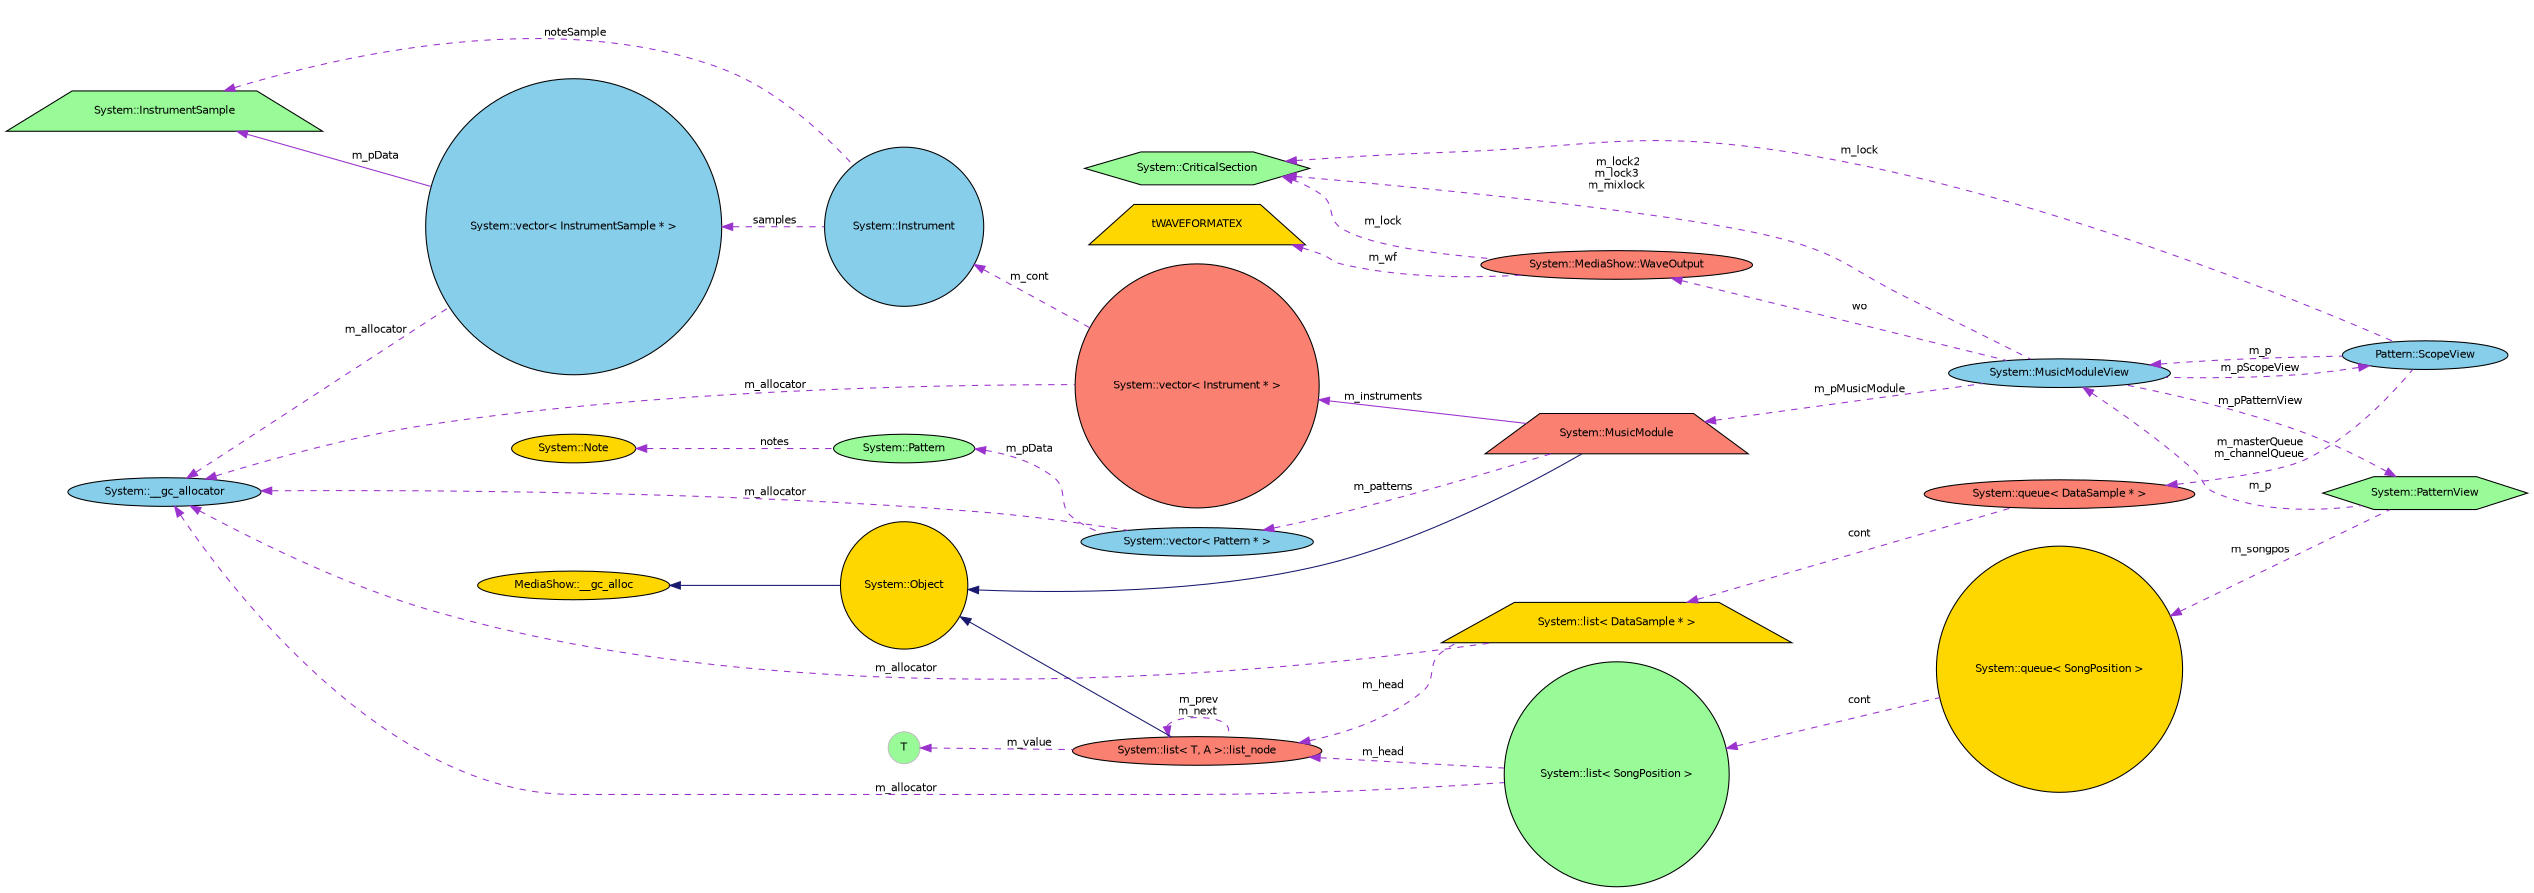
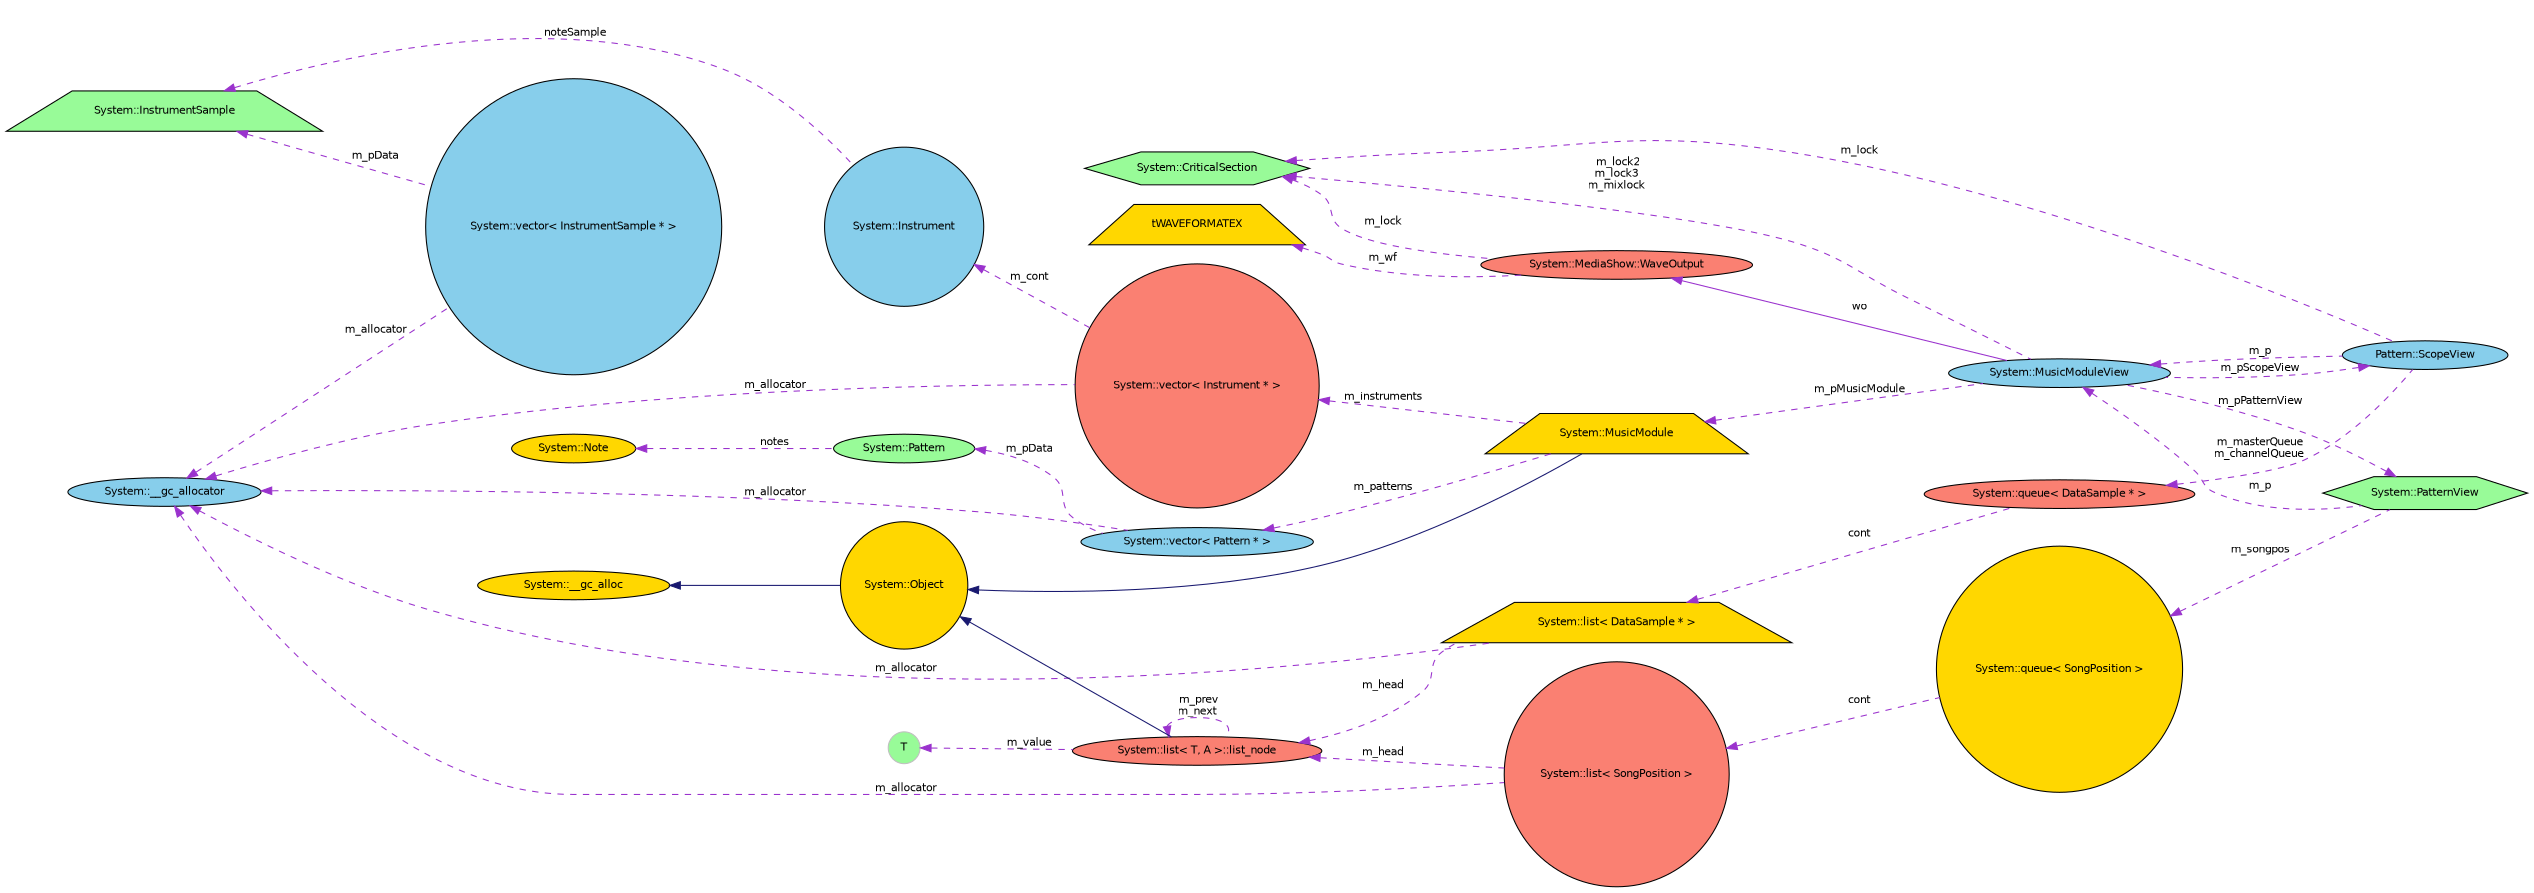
(339, 160) -> (339, 160)
(779, 227) -> none
(1844, 321) -> (1844, 321)
(1428, 412) -> (1428, 412)
(1617, 434) -> (1617, 434)
(574, 585) -> (574, 585)
(1617, 774) -> (1617, 774)
